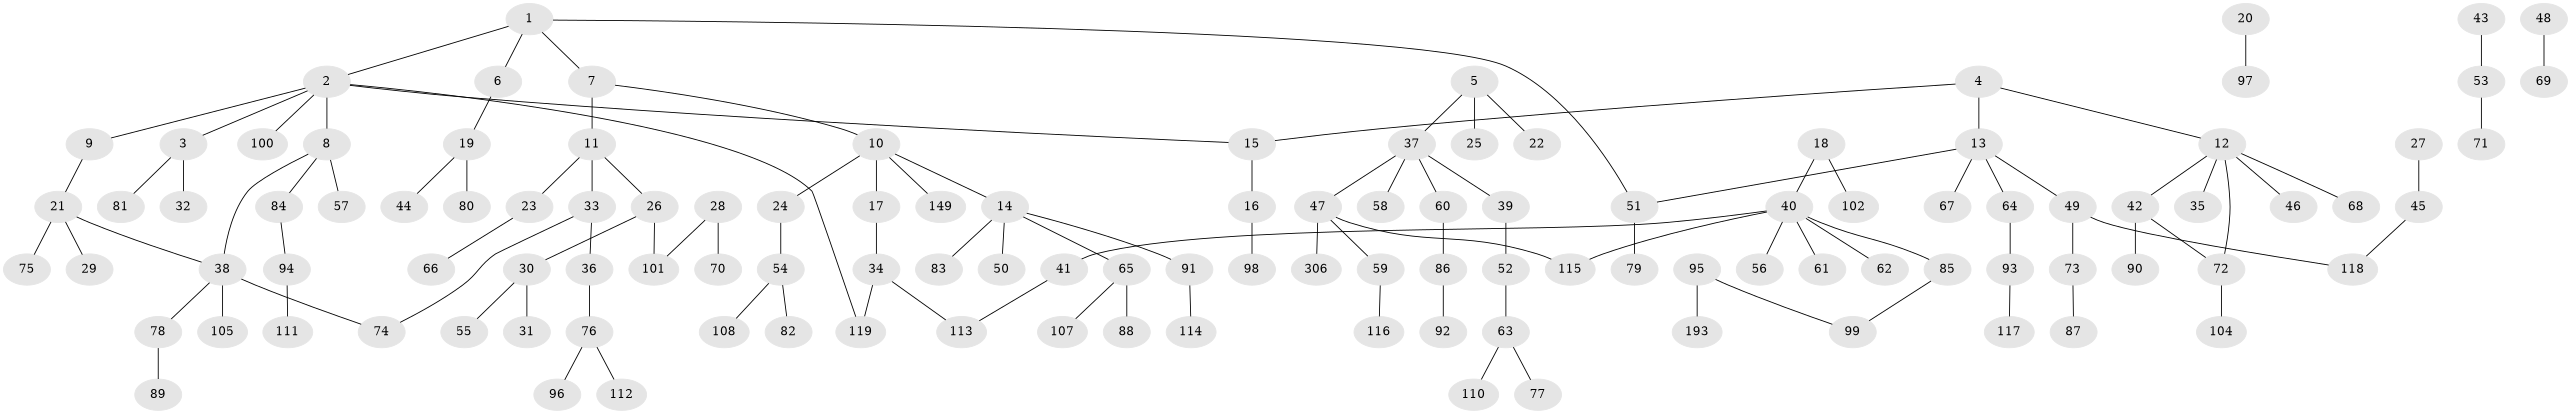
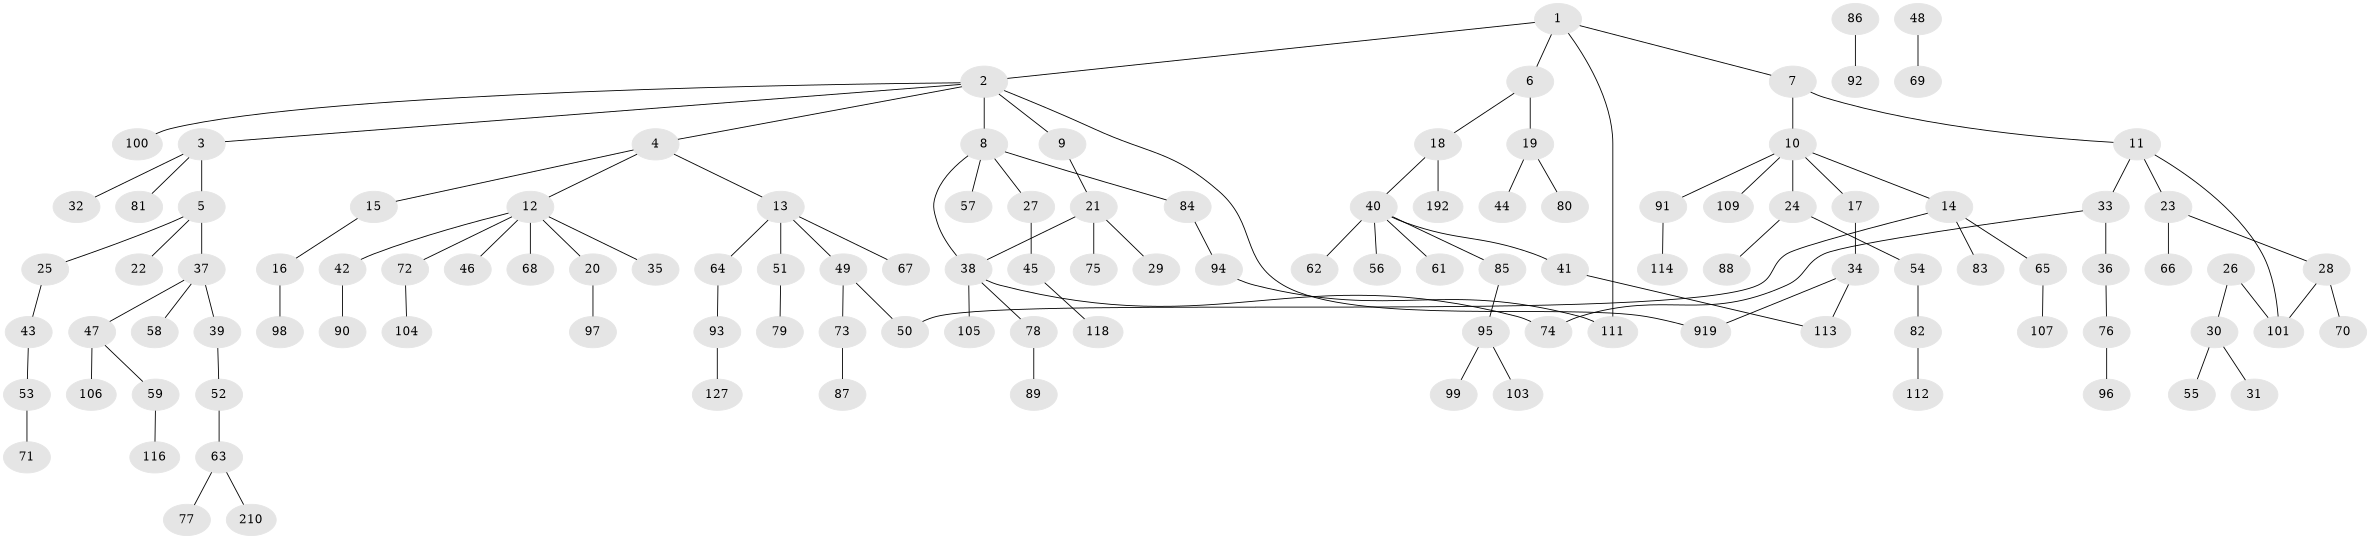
(1119, 31) -> (1613, 170)
none -> (1484, 113)
(767, 118) -> (820, 113)
none -> (202, 176)
(623, 176) -> (2238, 220)
none -> (1008, 176)
(941, 207) -> (1728, 207)
(1443, 207) -> none
(1854, 207) -> (1438, 207)
(2170, 232) -> none
(1100, 234) -> (1728, 176)
none -> (2245, 237)
none -> (562, 238)
(2209, 245) -> (874, 301)
(1316, 270) -> (91, 395)
(1570, 270) -> none
none -> (37, 301)
(1127, 301) -> (1760, 238)
(1900, 301) -> (1495, 296)
(724, 332) -> none
(861, 332) -> (1706, 332)
(1697, 332) -> (1518, 395)
(2009, 332) -> (717, 395)
(605, 363) -> (1918, 364)
(1474, 395) -> (251, 520)
